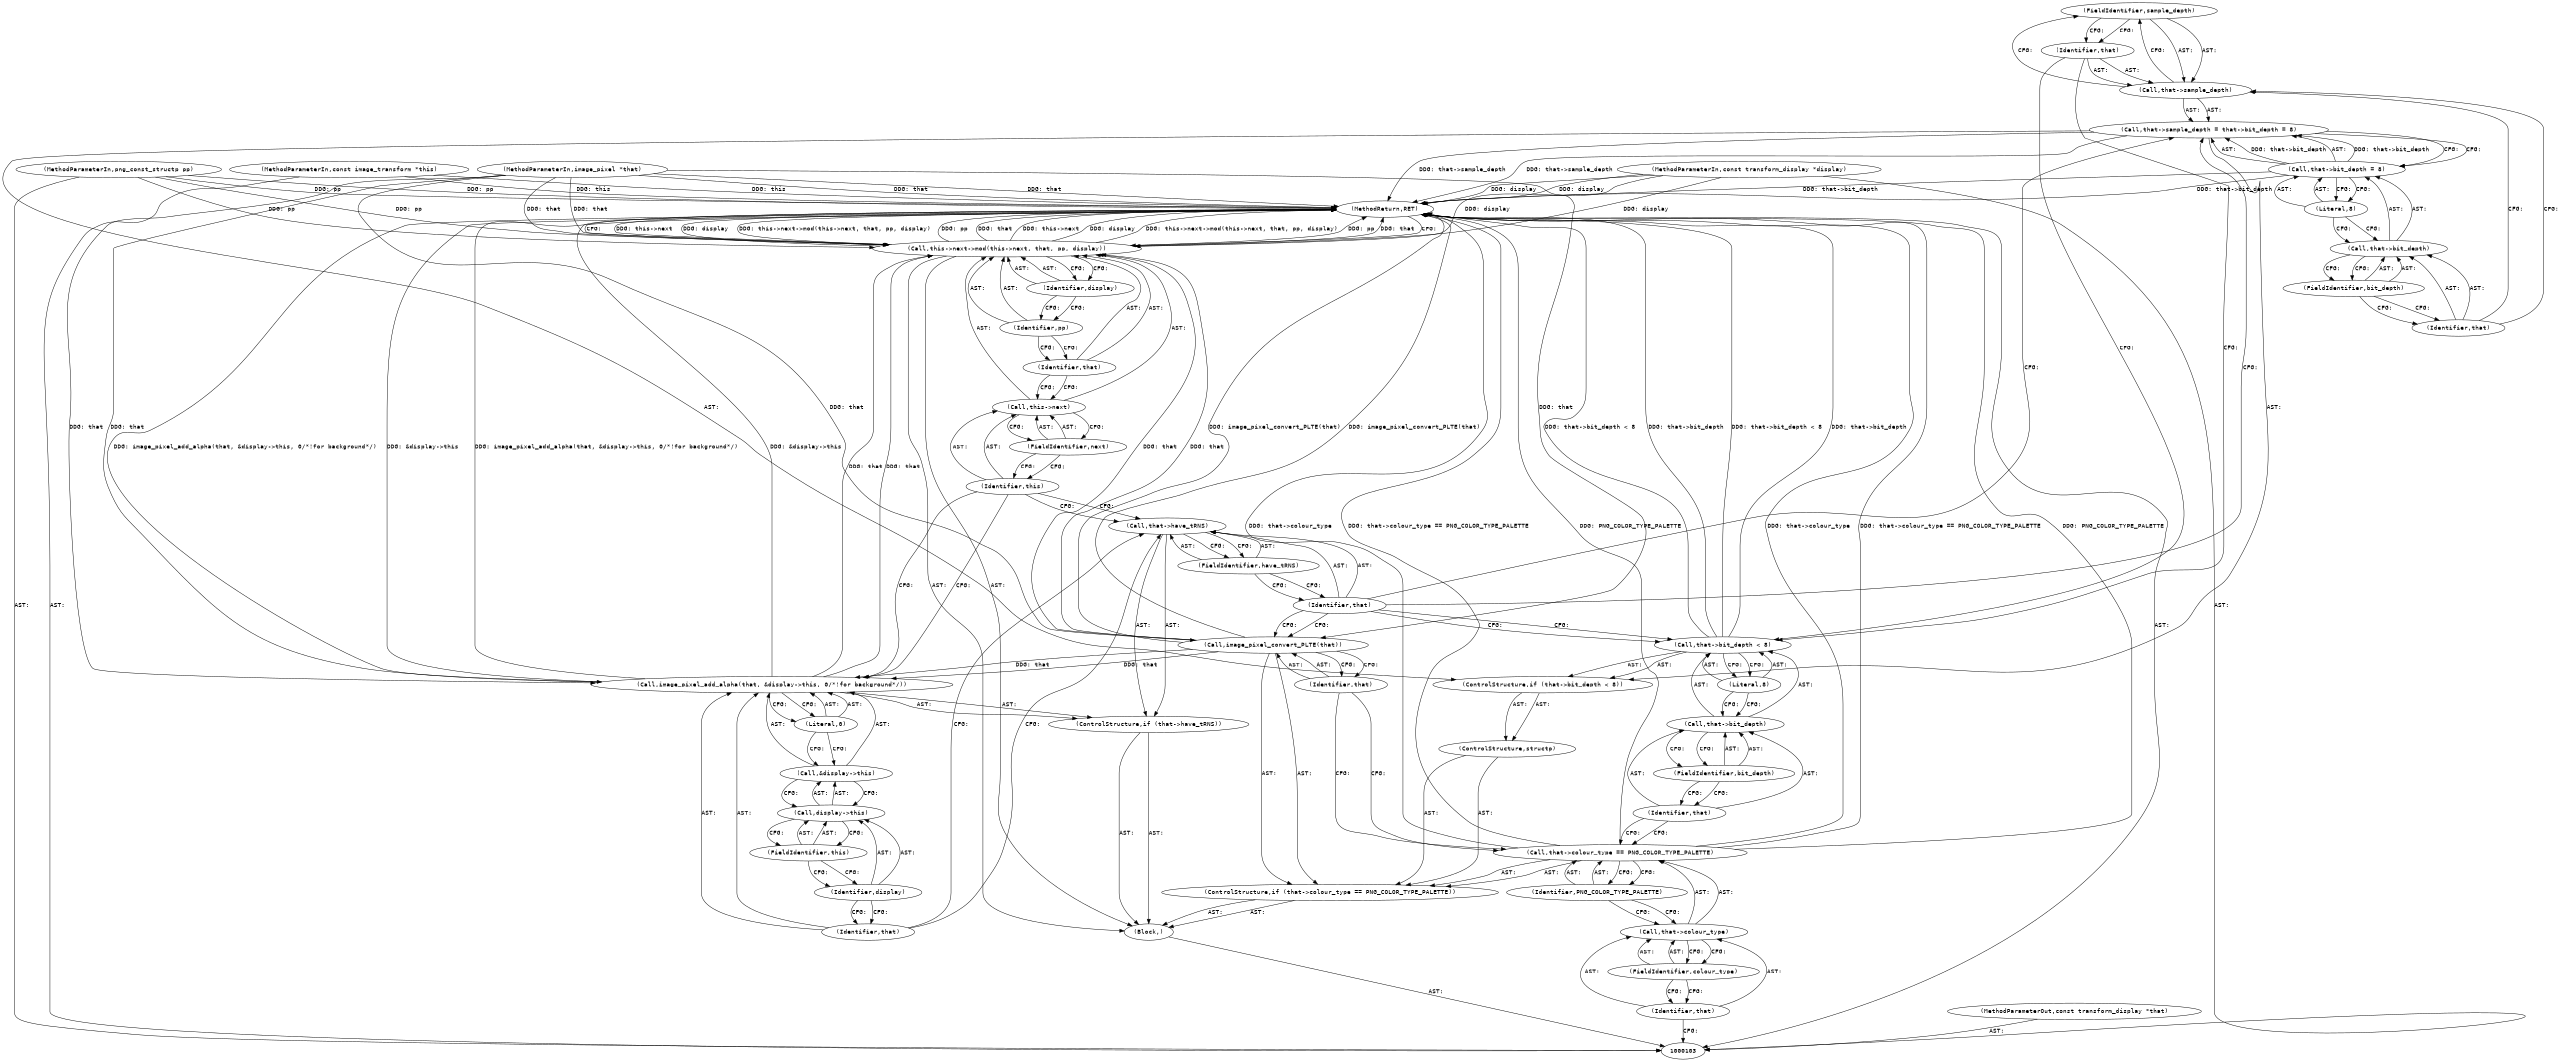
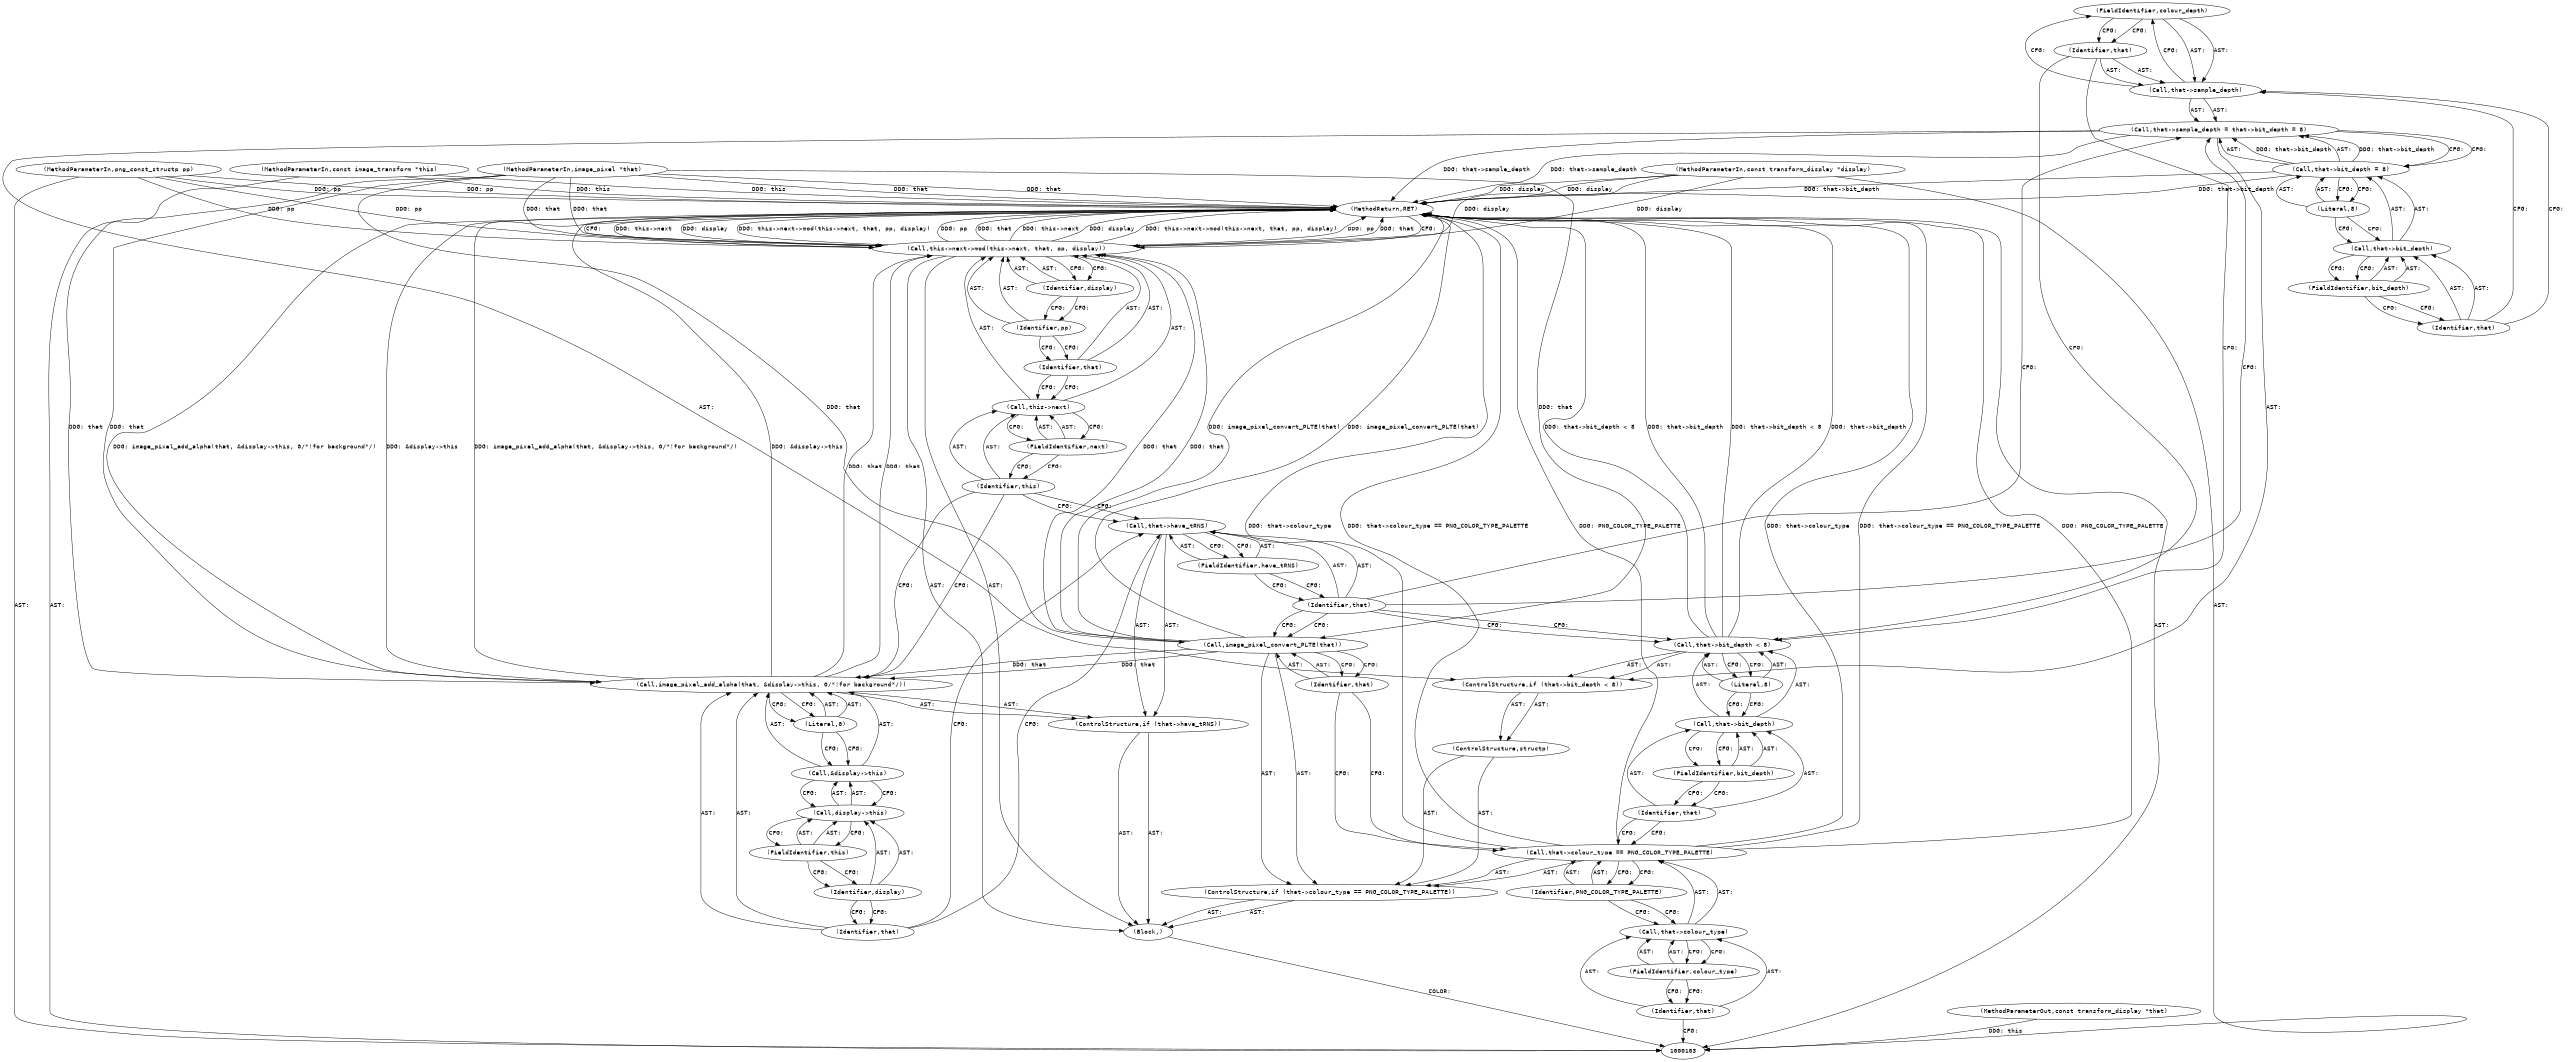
(2139, 11) -> (2152, 11)
(1438, 992) -> (1442, 992)
(1999, 1031) -> (2006, 1031)
